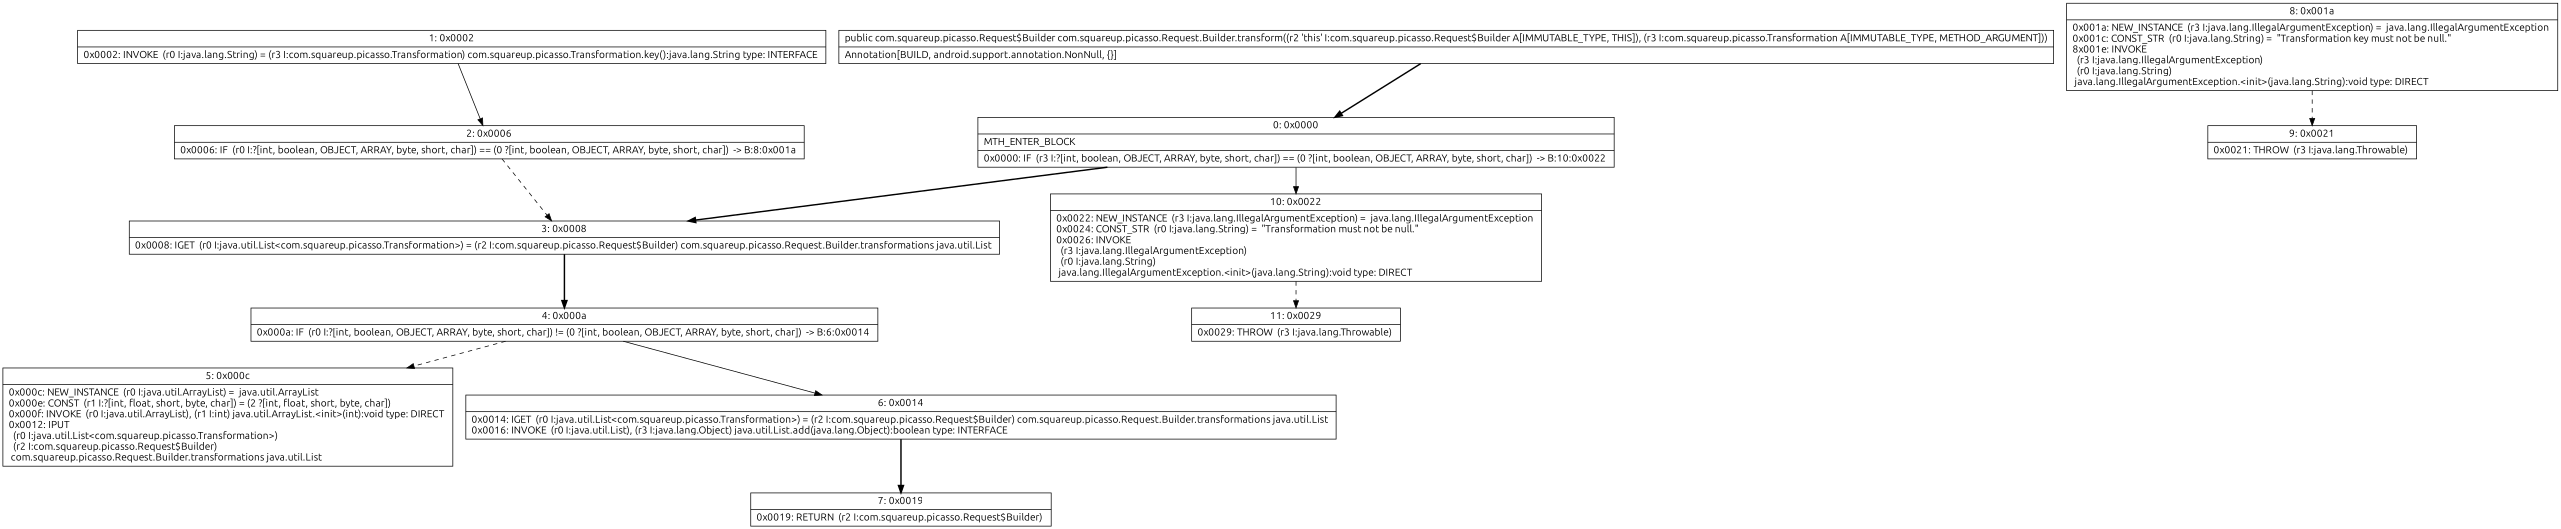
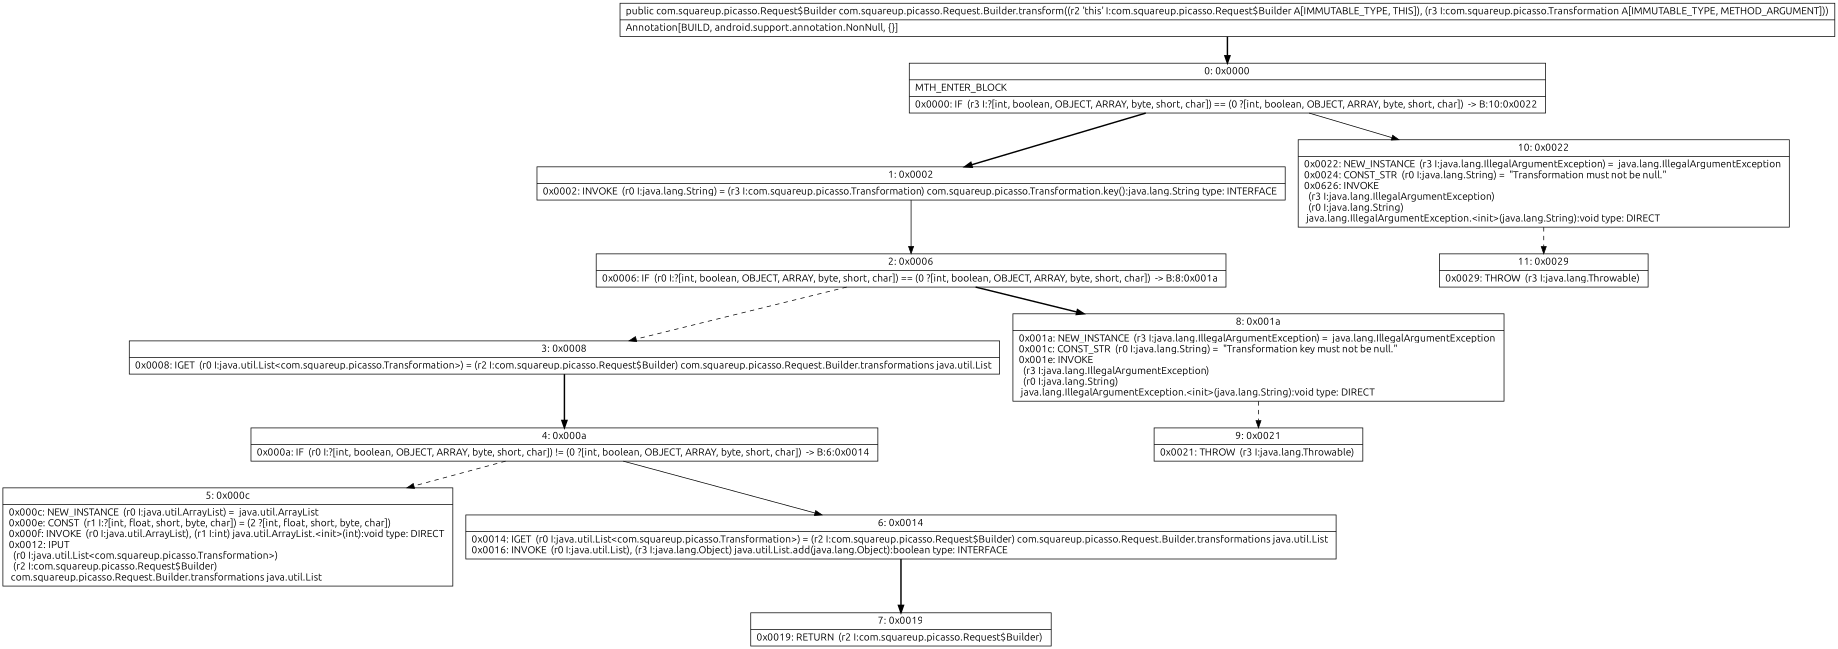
(2112, 49) -> (1058, 360)
(902, 194) -> (1059, 139)
(1096, 240) -> (1344, 186)
none -> (1026, 300)
